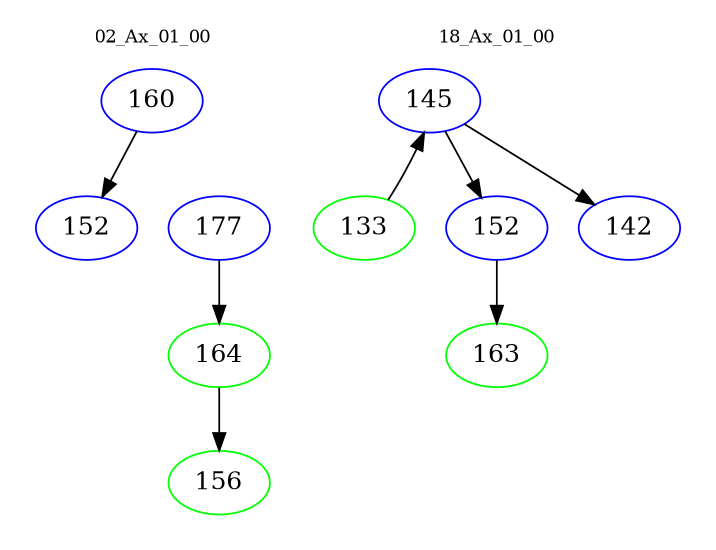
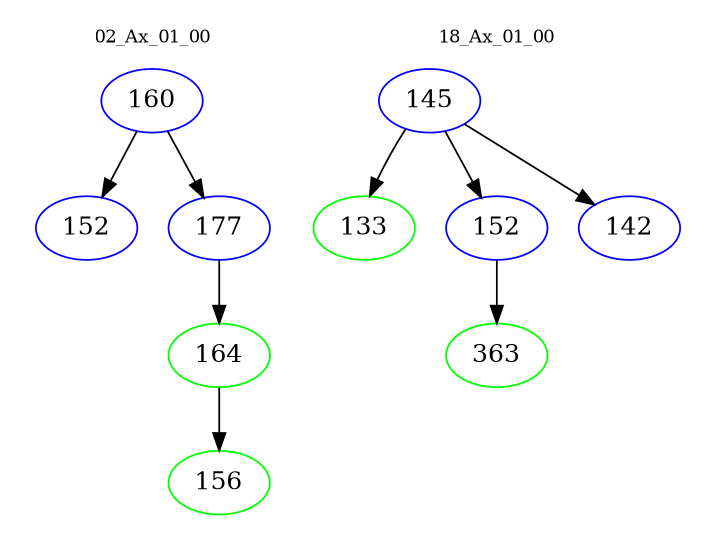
none -> (181, 157)
(403, 175) -> (391, 154)
(497, 355) -> (497, 355)
